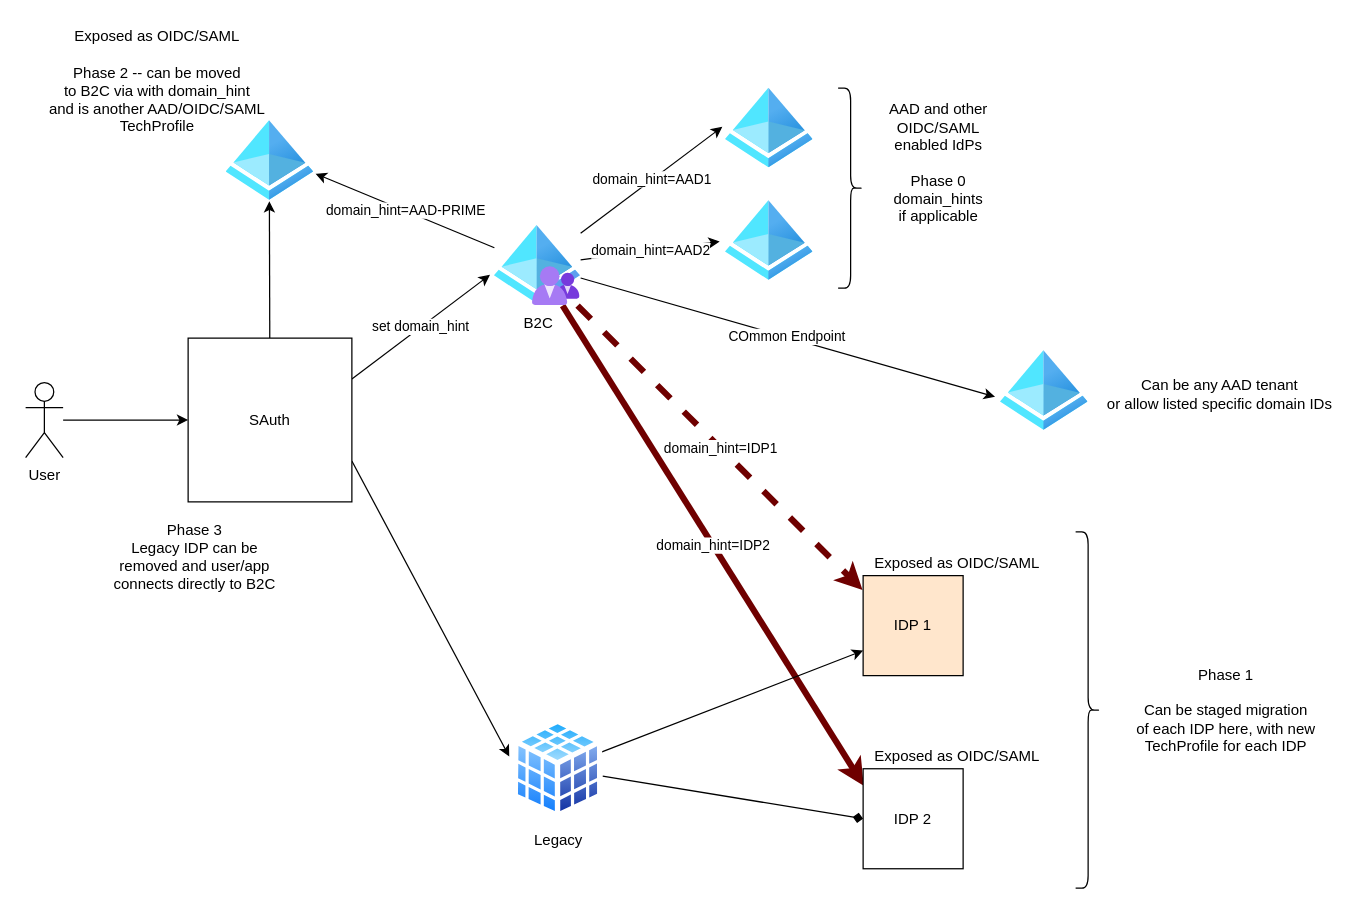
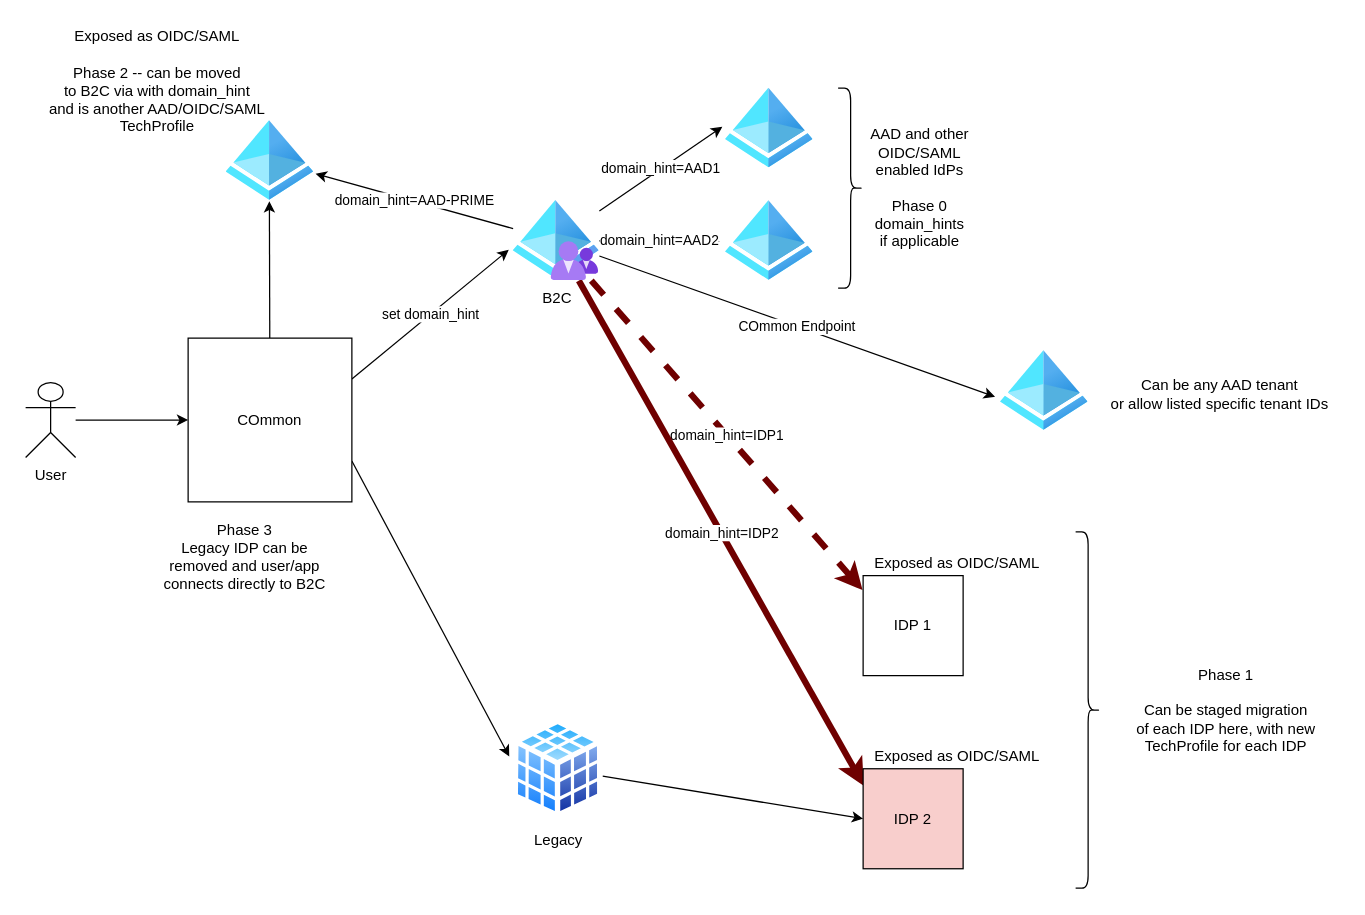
(938, 163) -> (919, 188)
(538, 266) -> (556, 241)
(1220, 394) -> (1220, 394)
(44, 420) -> (51, 420)
(270, 421) -> (270, 421)
(194, 557) -> (244, 557)
(913, 626) -> (913, 626)
(728, 703) -> none
(852, 817) -> (853, 817)
(913, 819) -> (913, 819)
